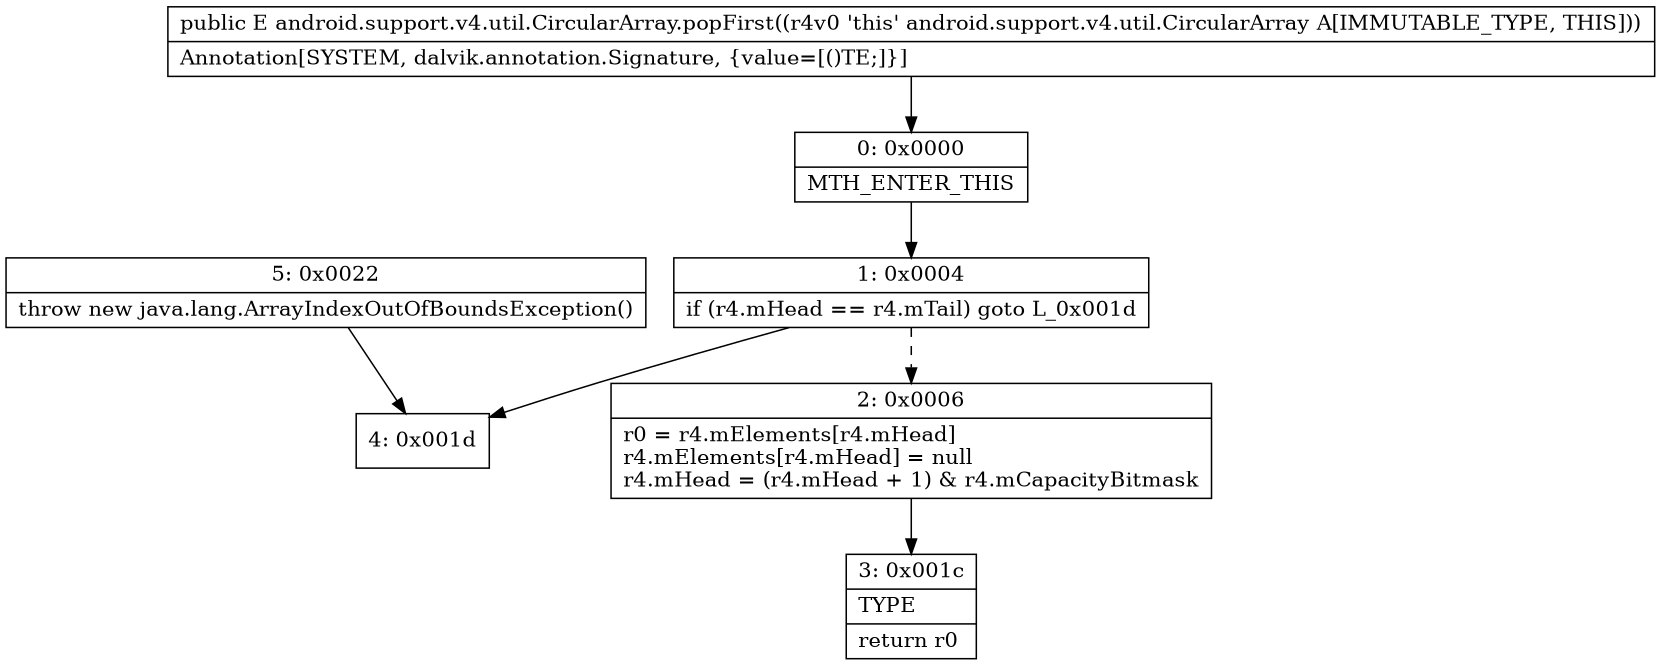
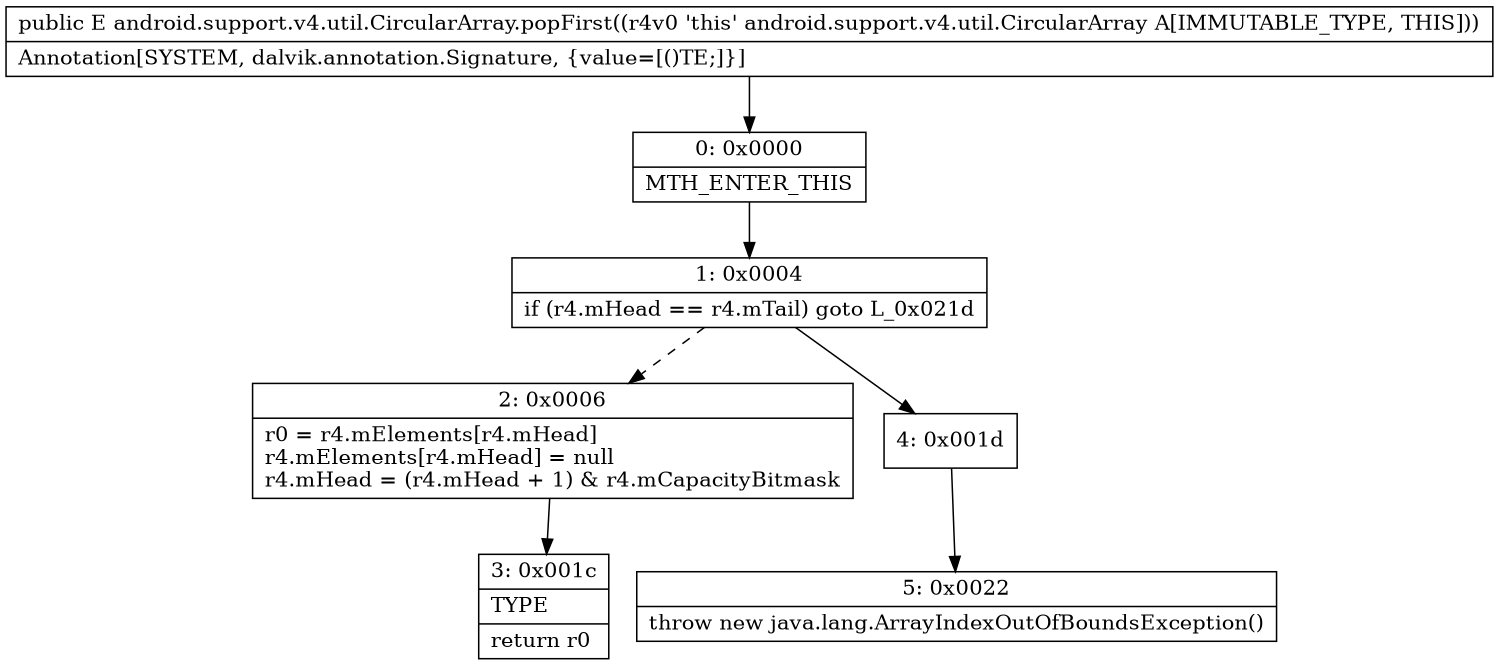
(911, 309) -> (749, 309)
(373, 364) -> (953, 512)
